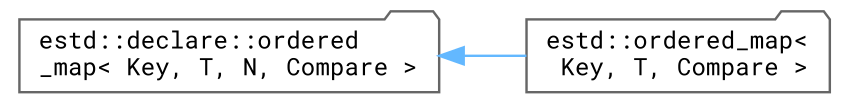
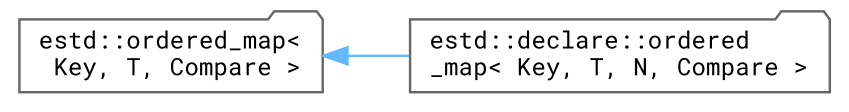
(495, 56) -> (378, 56)
